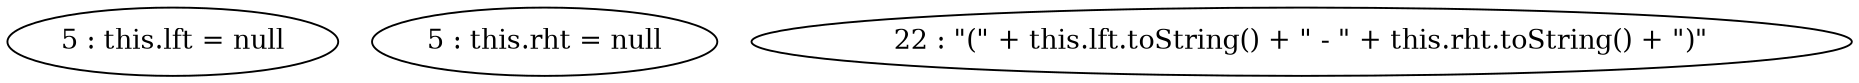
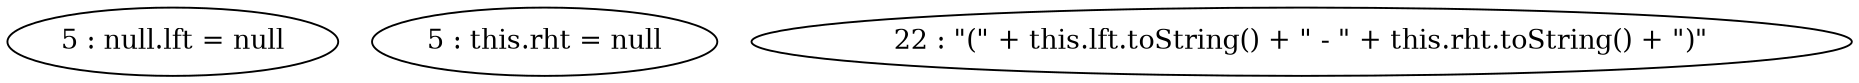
(173, 42) -> (173, 42)
